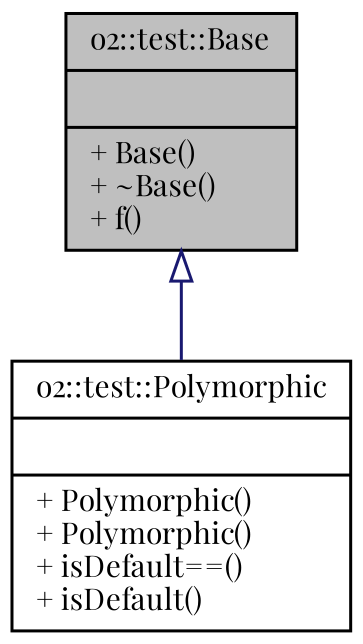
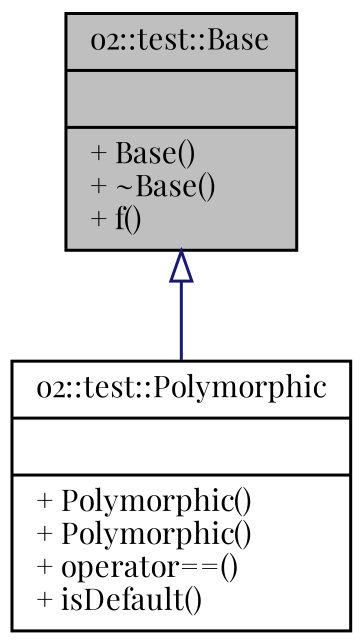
(141, 568) -> (138, 568)
